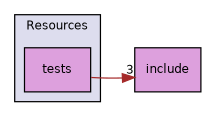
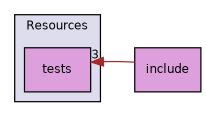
(108, 78) -> (119, 62)
